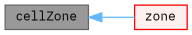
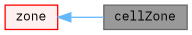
(118, 17) -> (87, 17)
